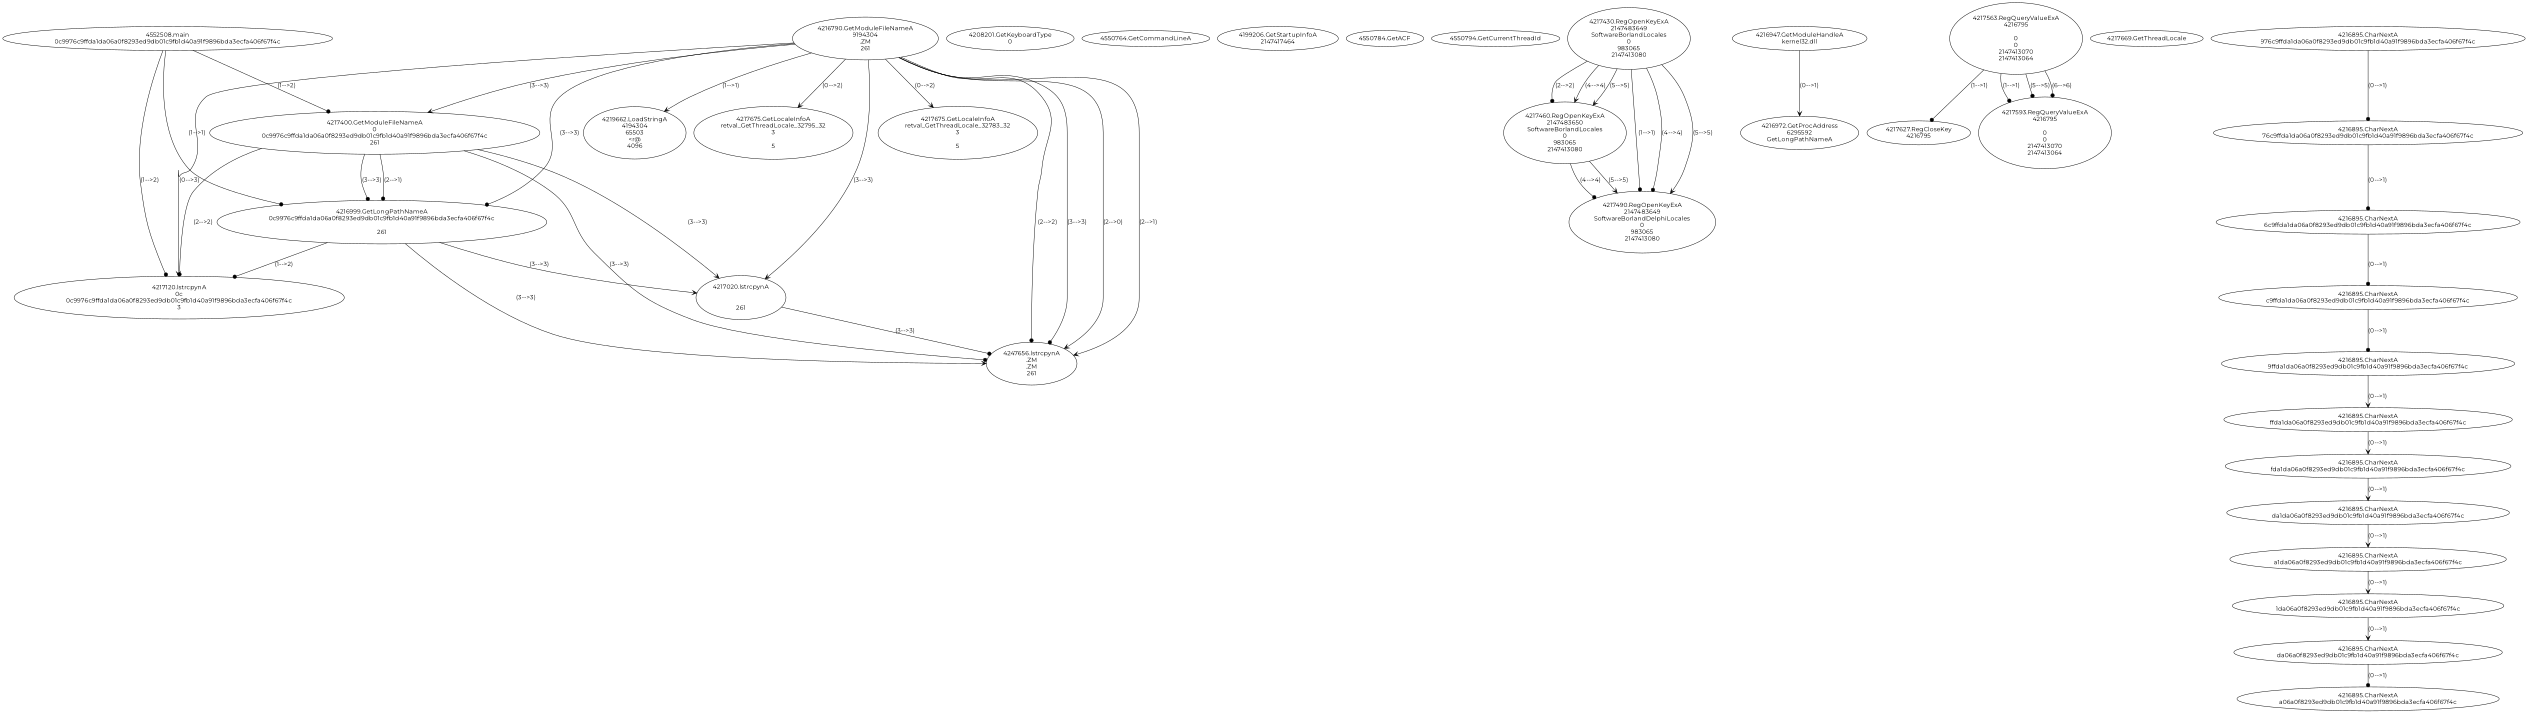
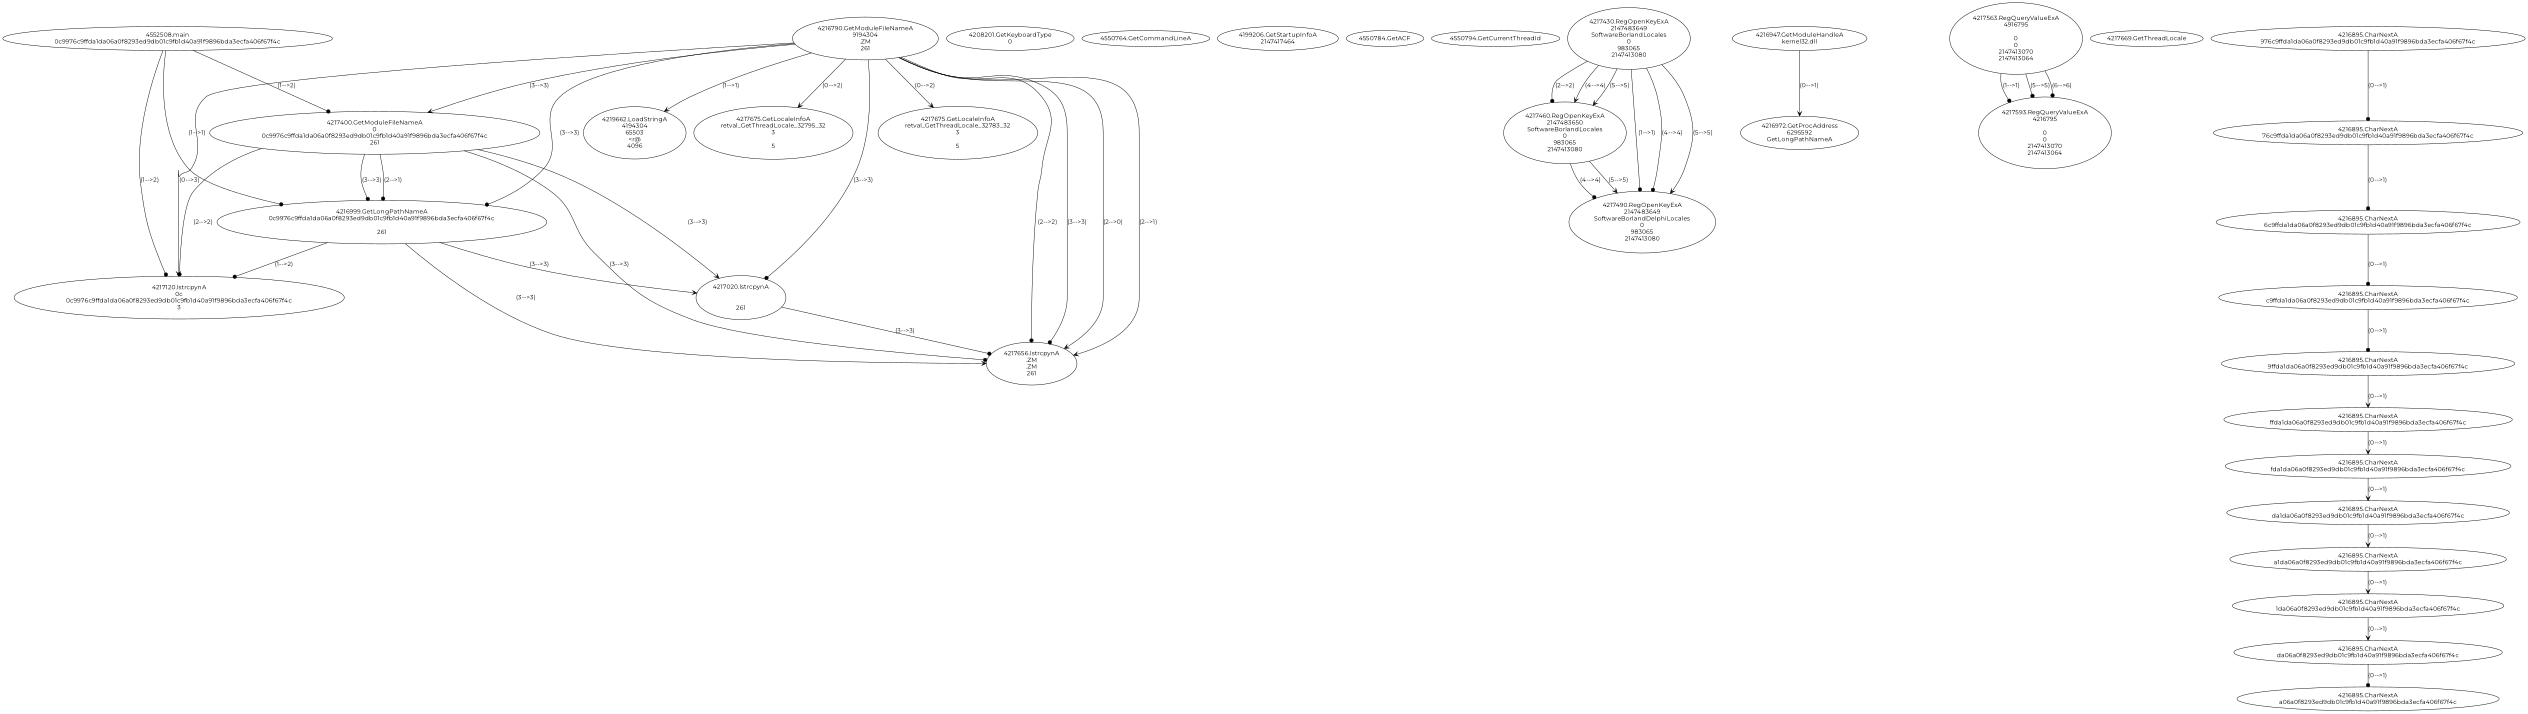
(2016, 38) -> (2016, 38)
(1919, 133) -> none
(850, 183) -> (850, 183)
(1032, 364) -> (1032, 364)
